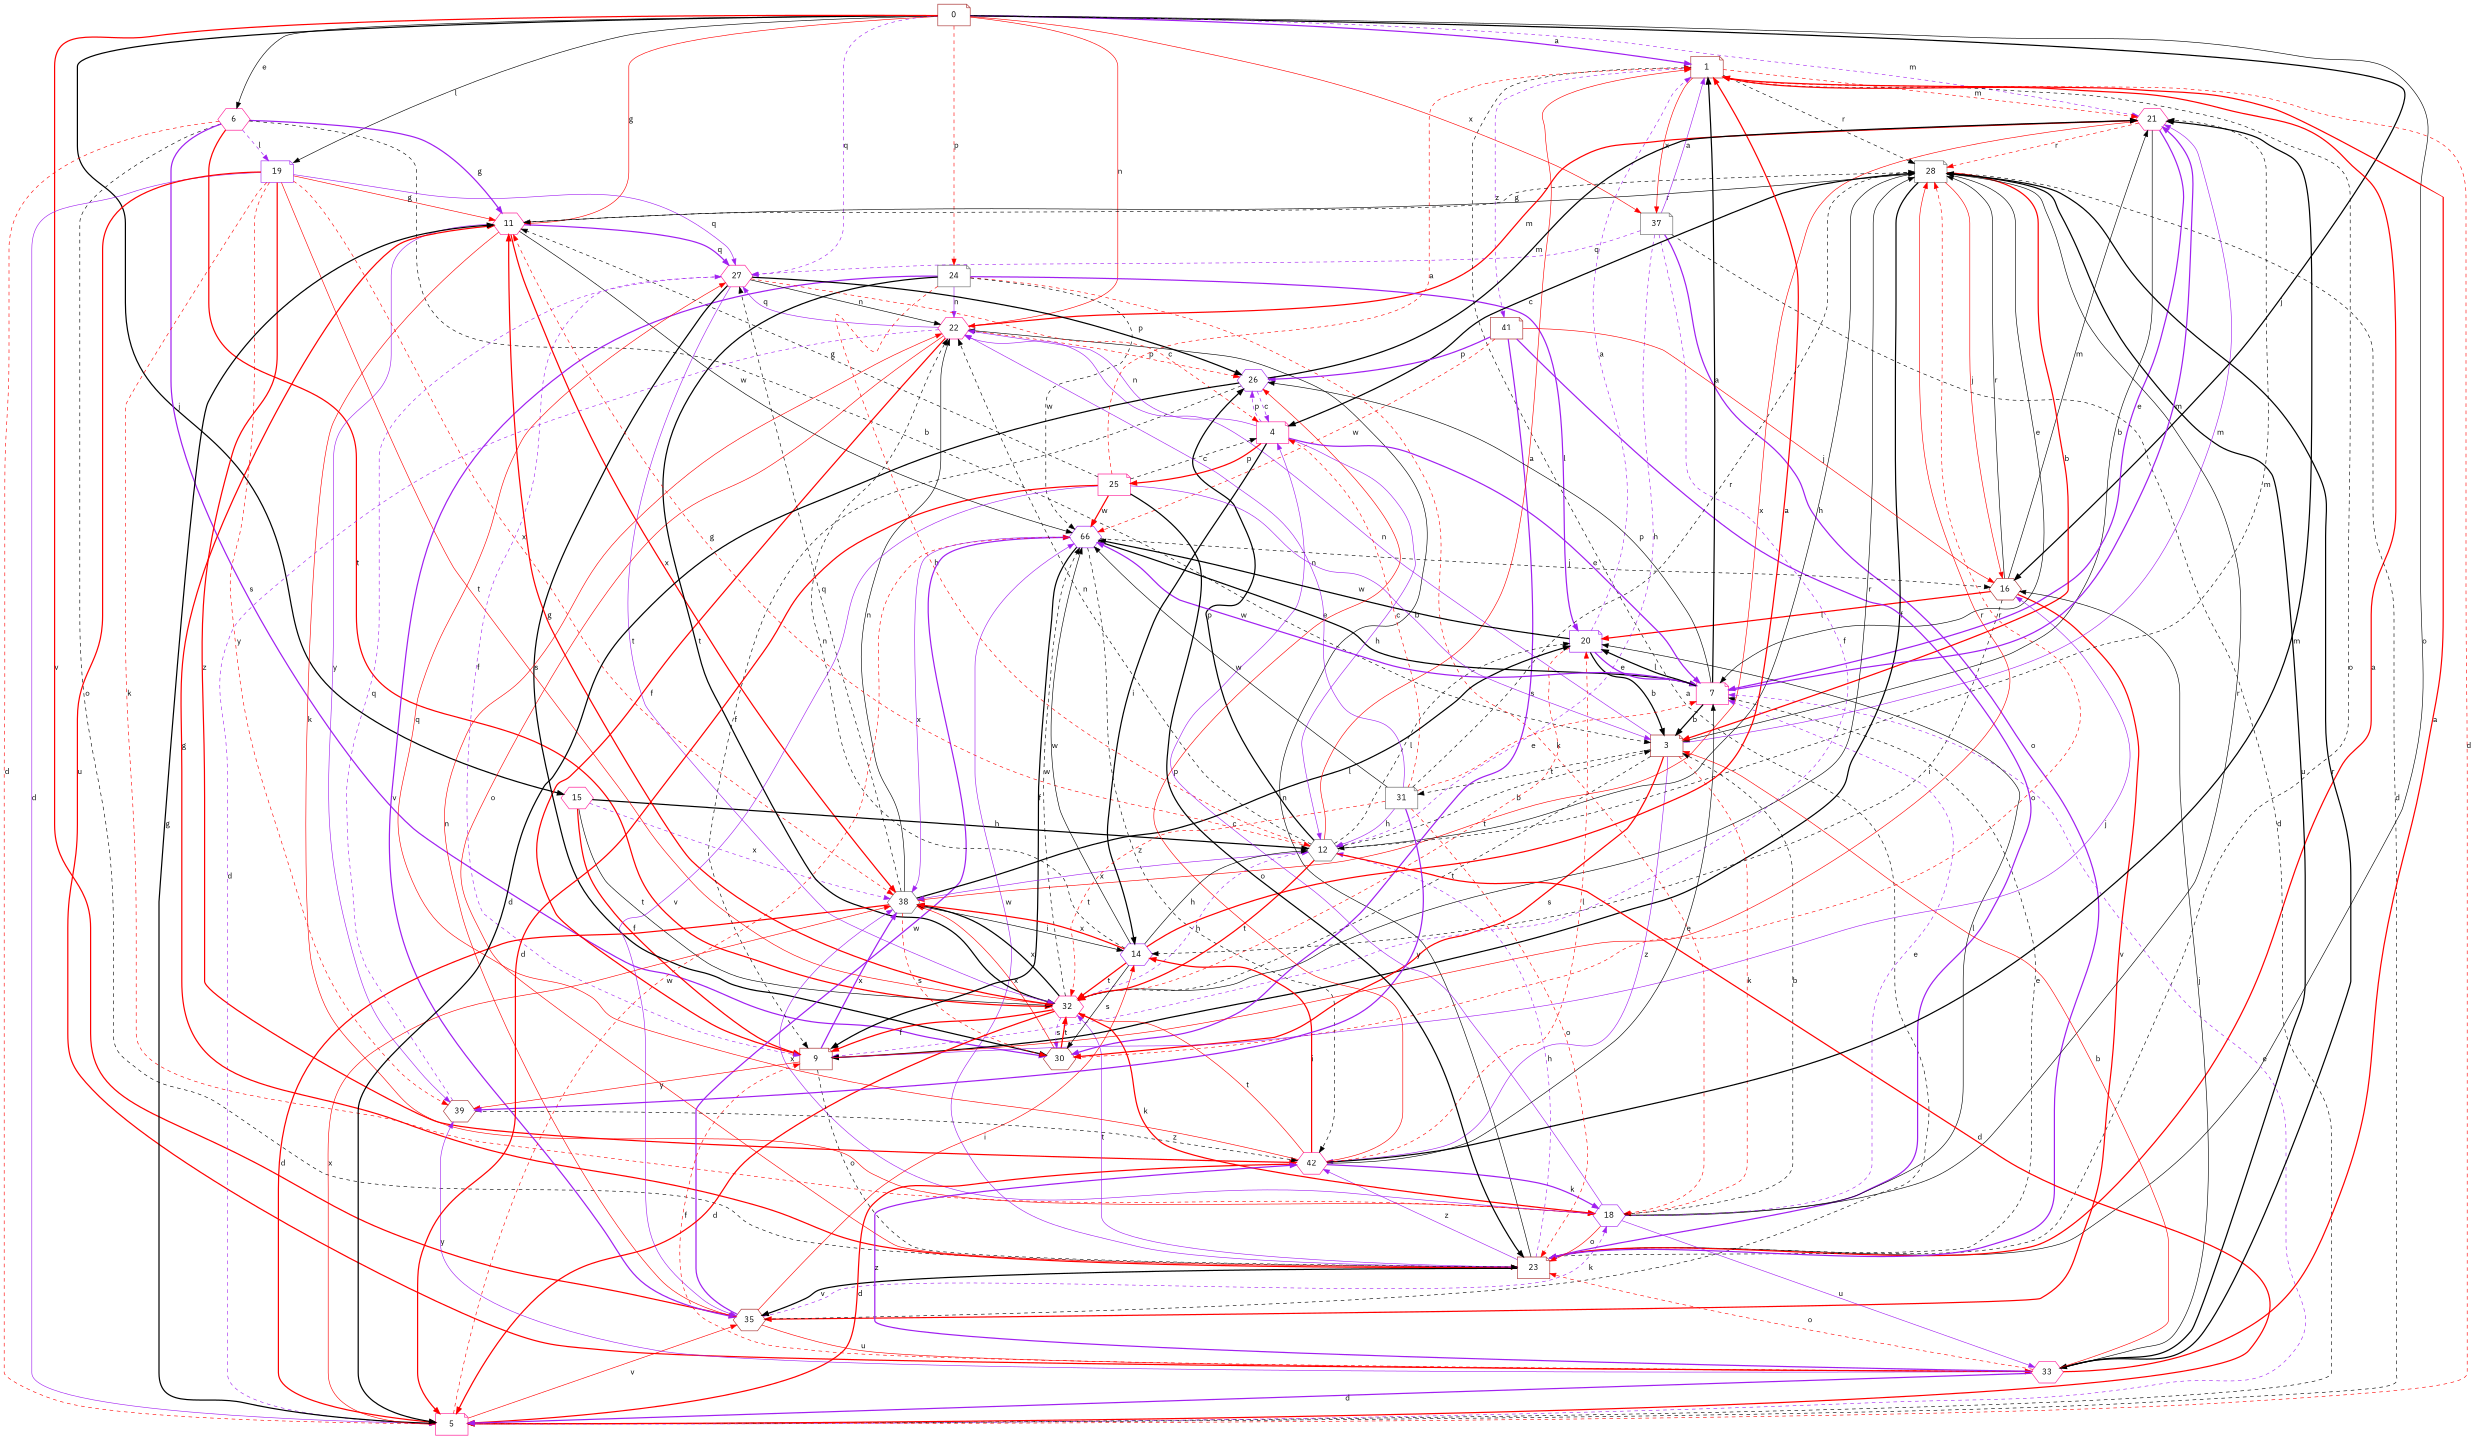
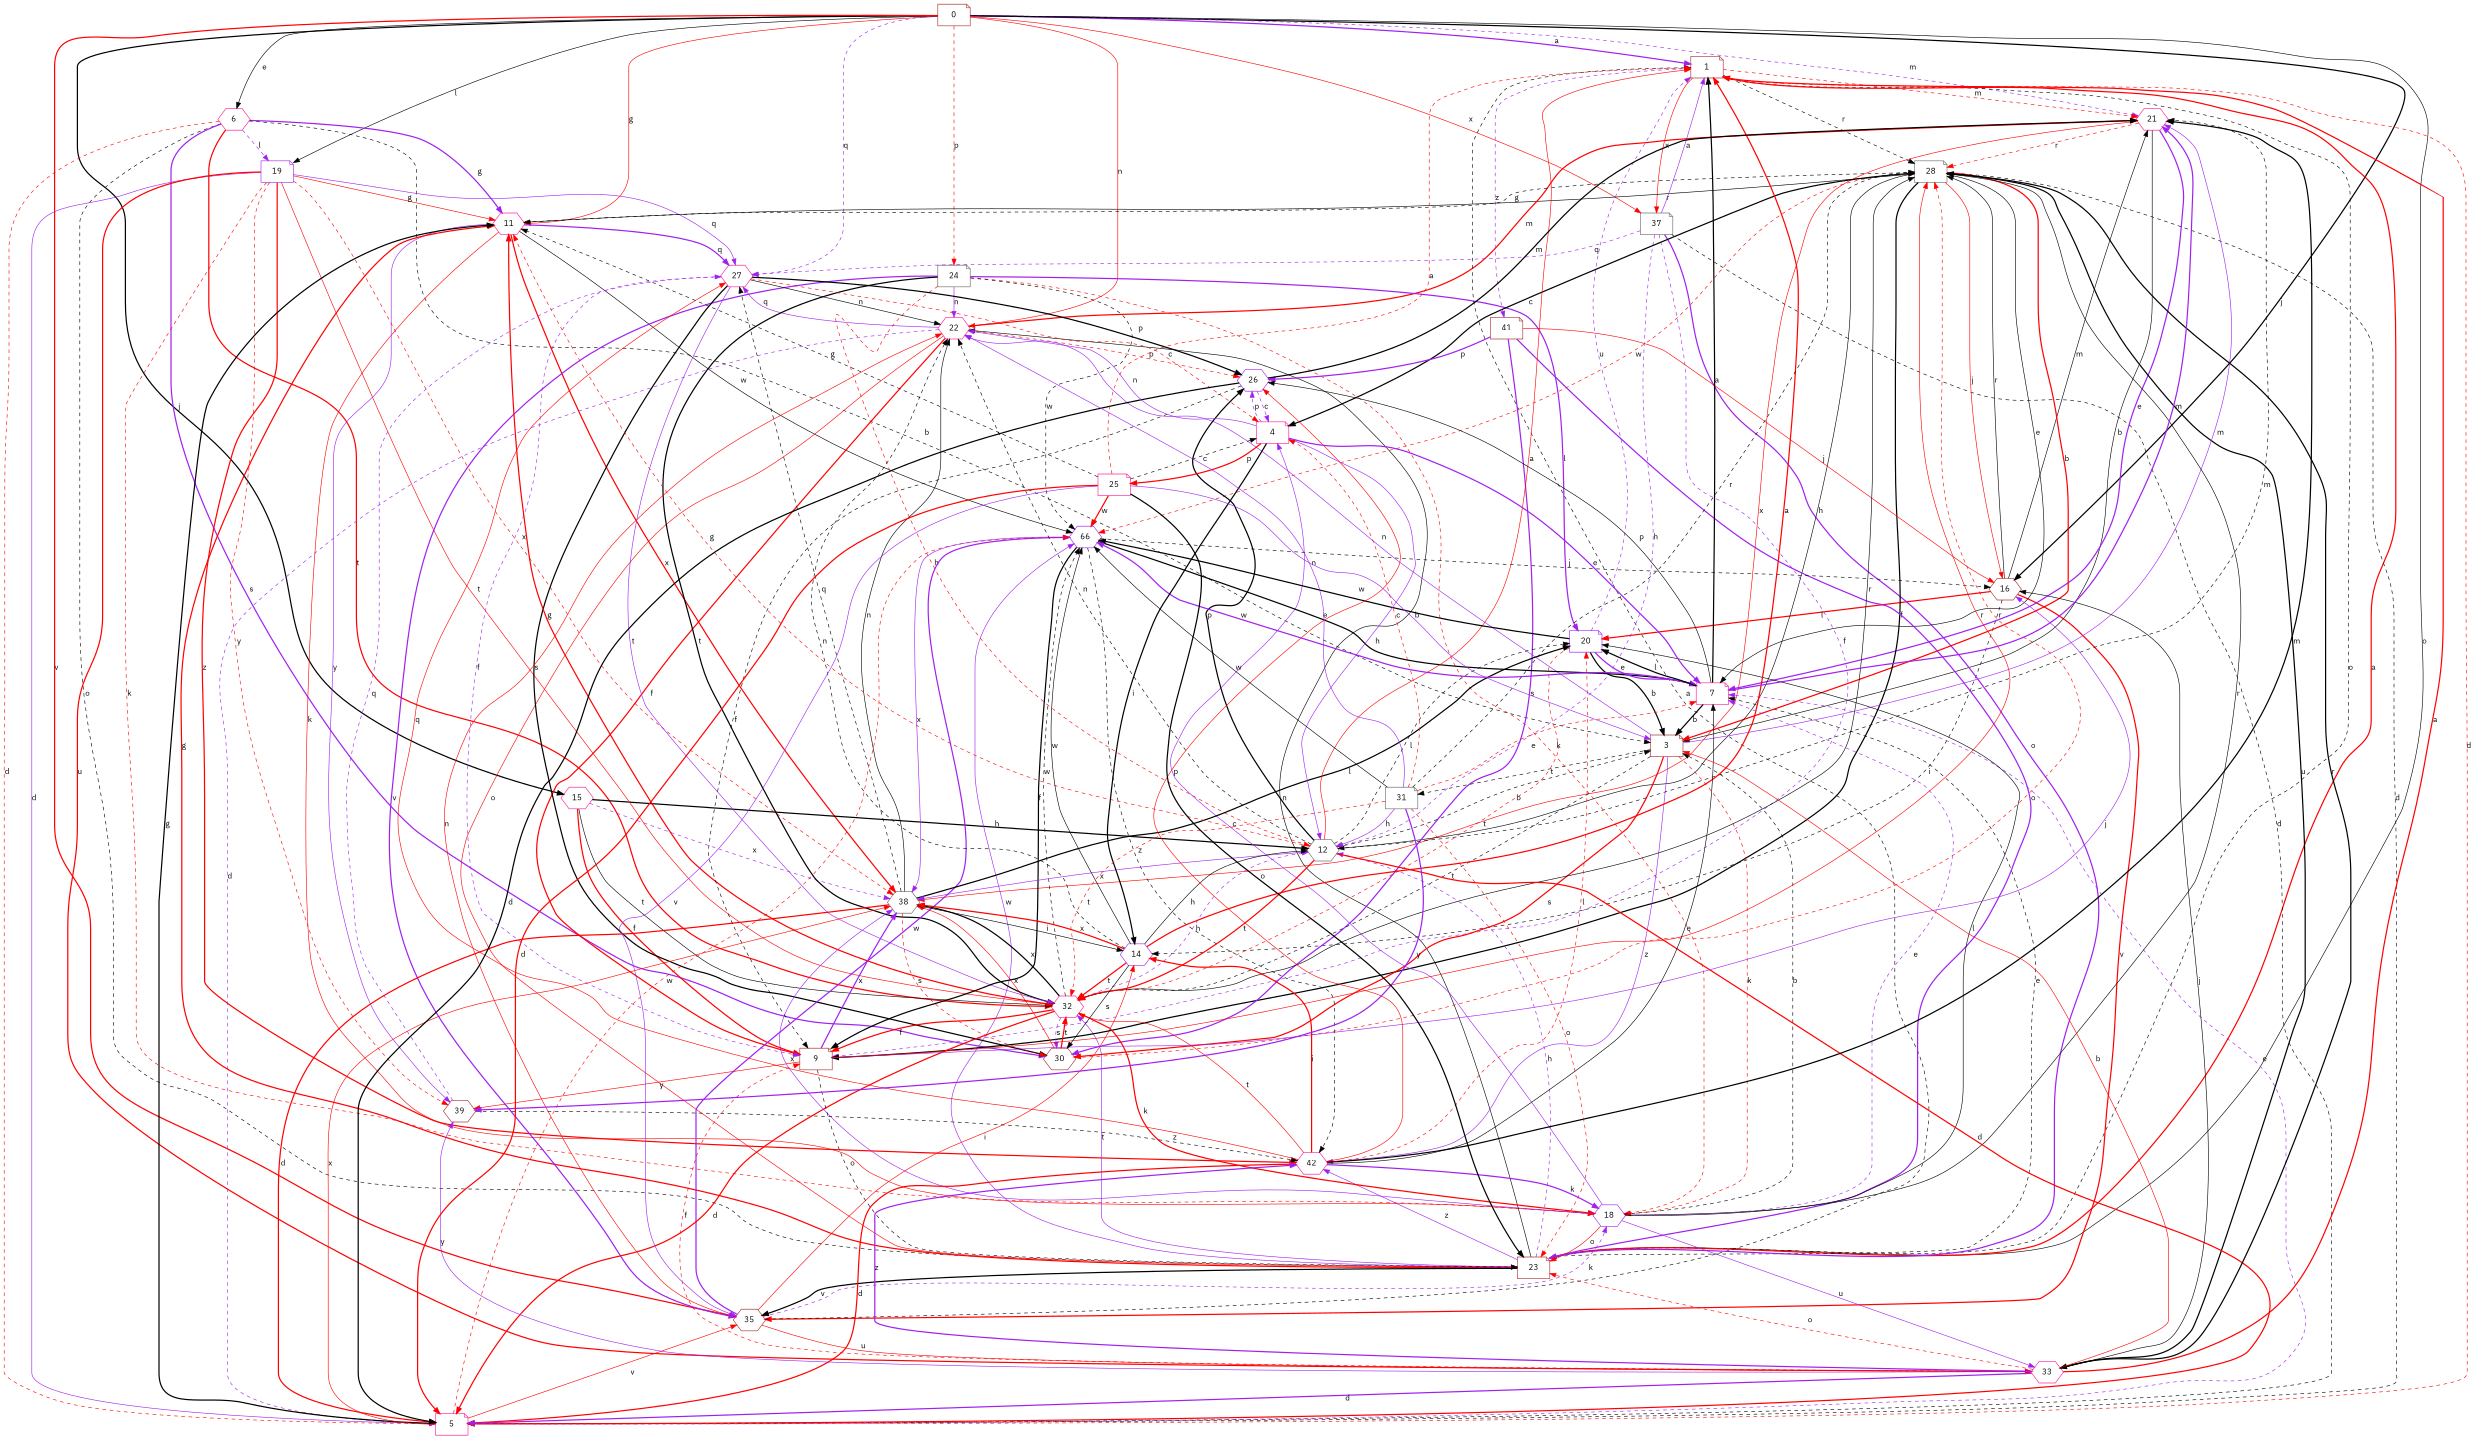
(1602, 354) -> (1602, 354)
(1295, 450) -> (1578, 381)
